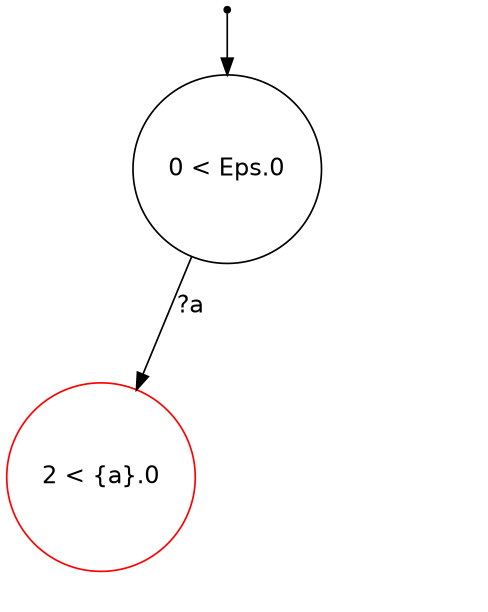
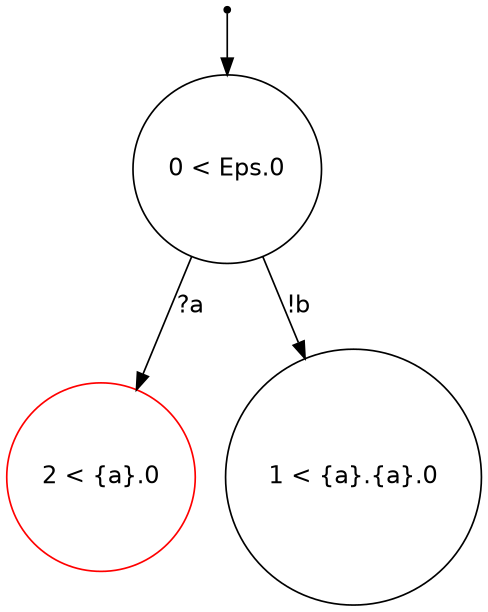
none -> (354, 477)
